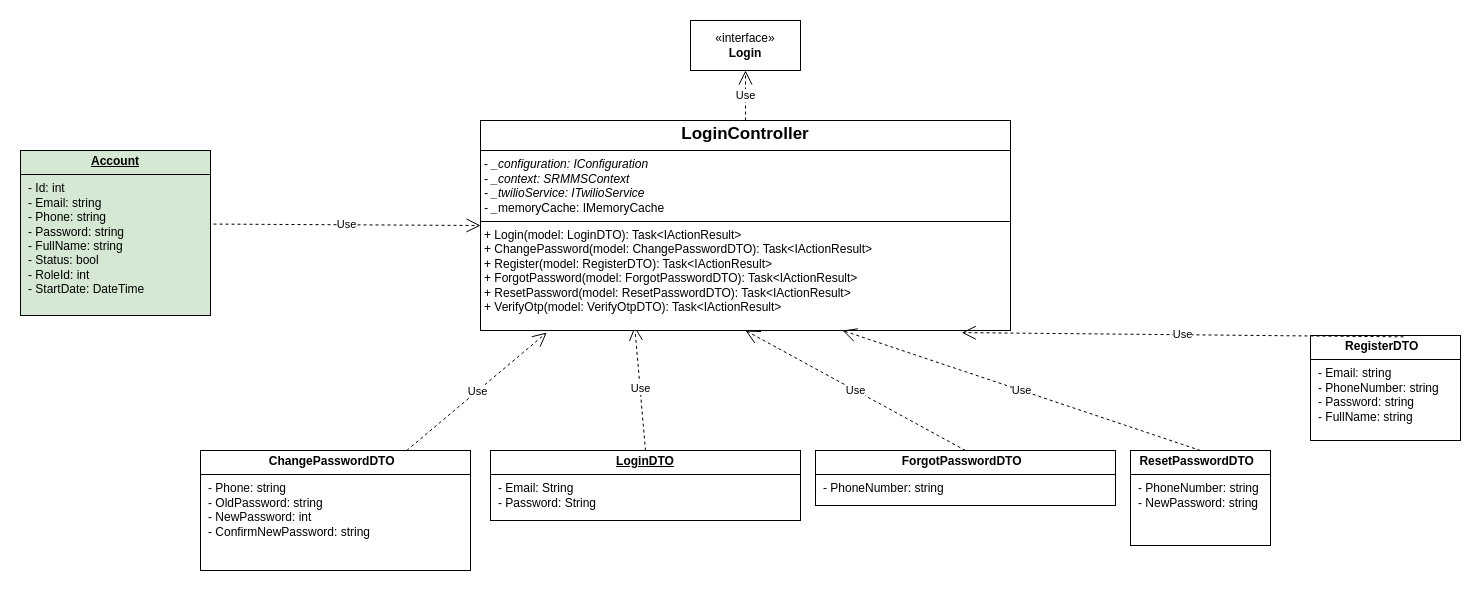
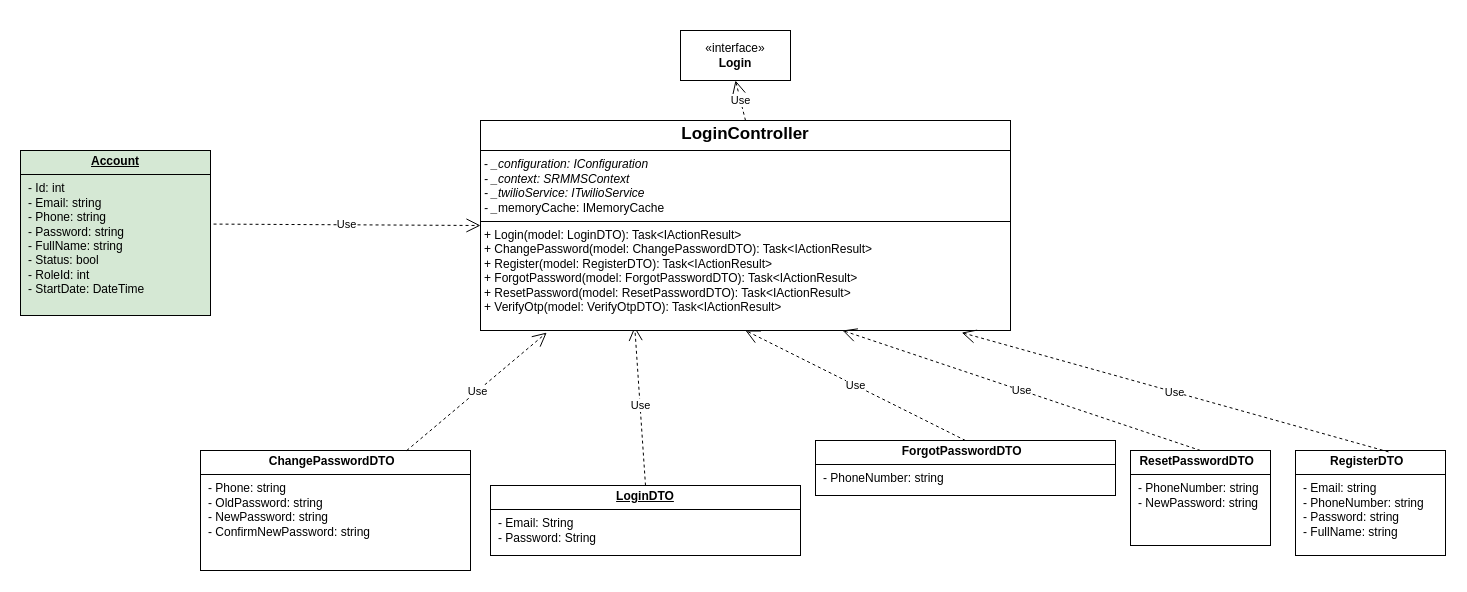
(746, 46) -> (736, 56)
(1386, 388) -> (1371, 503)
(966, 478) -> (966, 468)
(646, 486) -> (646, 521)
(287, 487) -> (287, 487)
